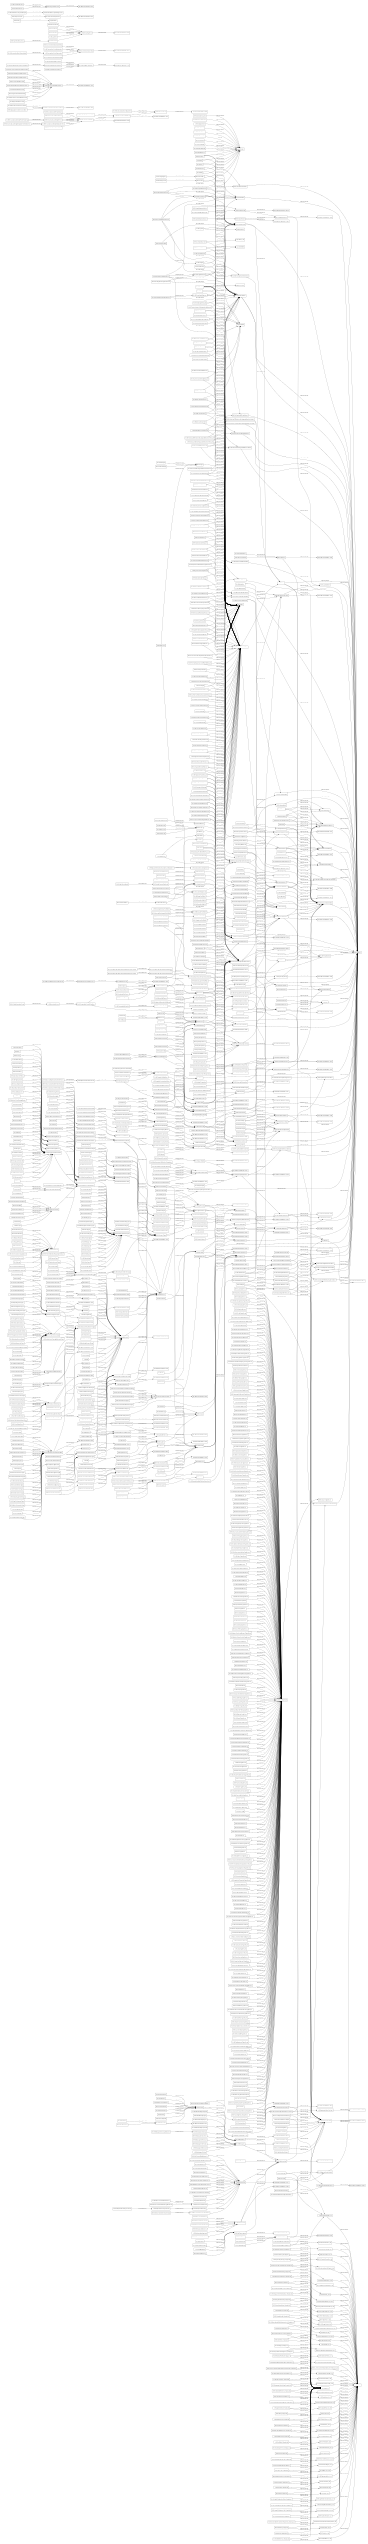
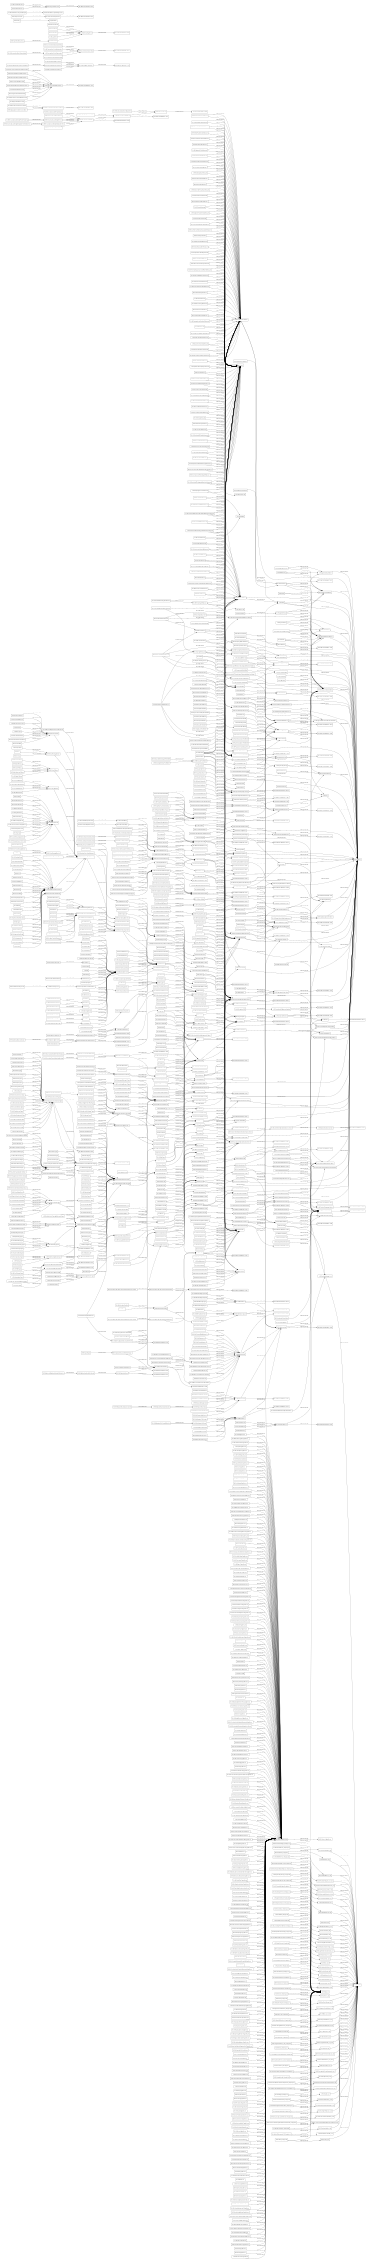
(70, 1490) -> (107, 1091)
(304, 2455) -> none
